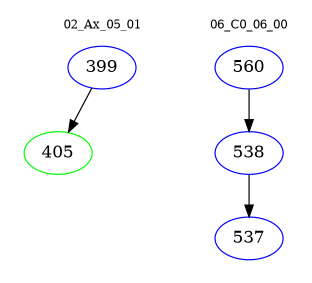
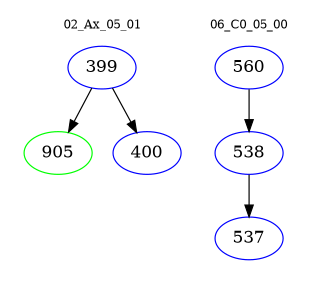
(249, 26) -> (249, 26)
(58, 153) -> (58, 153)
none -> (147, 153)
